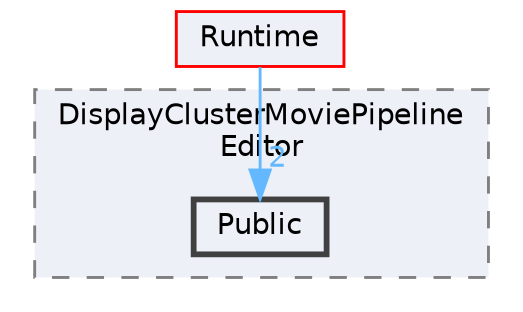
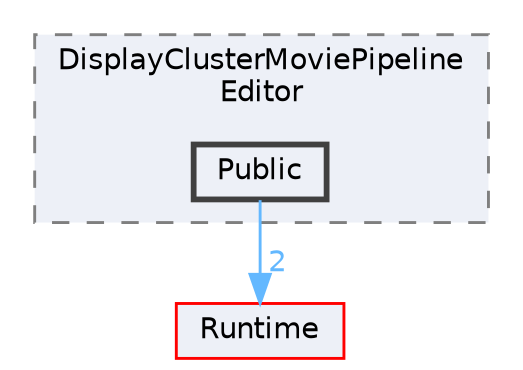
(260, 118) -> (260, 241)
